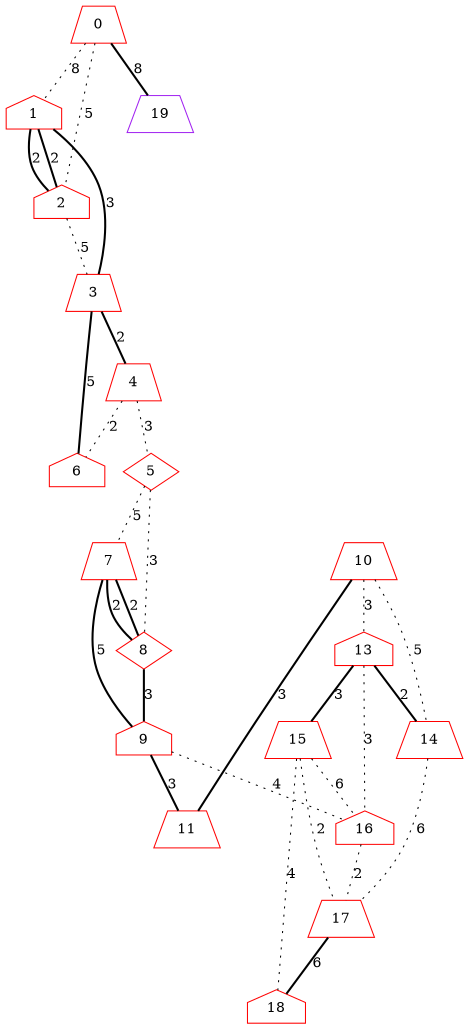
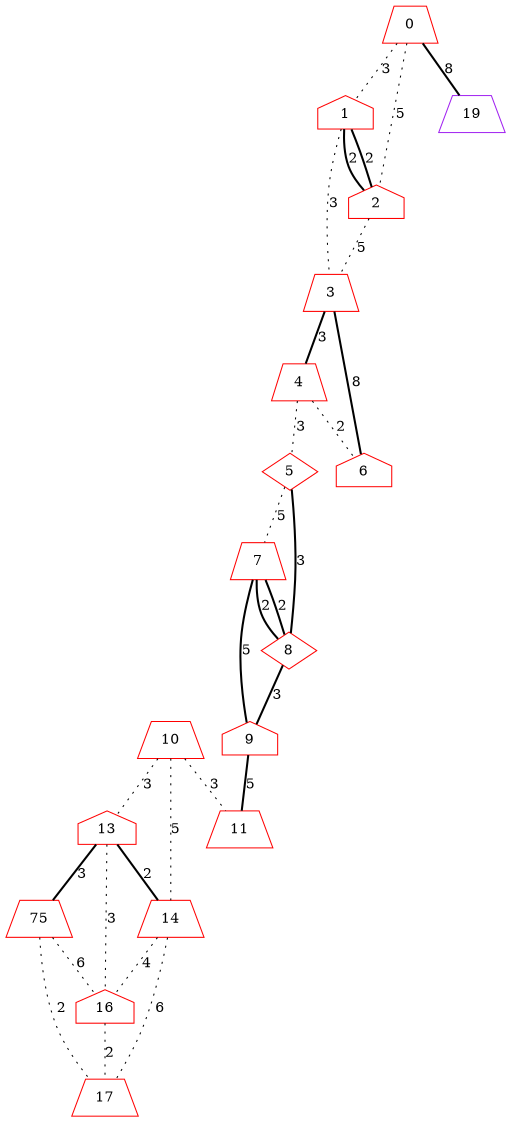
(76, 69) -> (387, 69)
(101, 194) -> (328, 201)
(121, 338) -> (323, 338)
(91, 382) -> (357, 382)
(147, 561) -> (295, 561)
(274, 695) -> (205, 785)
(298, 740) -> (39, 919)
(173, 785) -> (251, 785)
(258, 786) -> (136, 966)
(276, 1008) -> none
